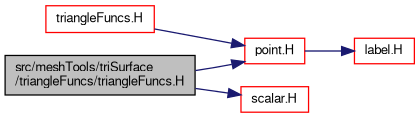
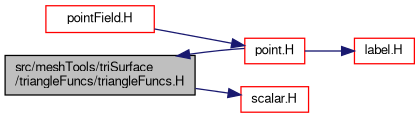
(100, 19) -> (100, 19)
(214, 68) -> (217, 51)
